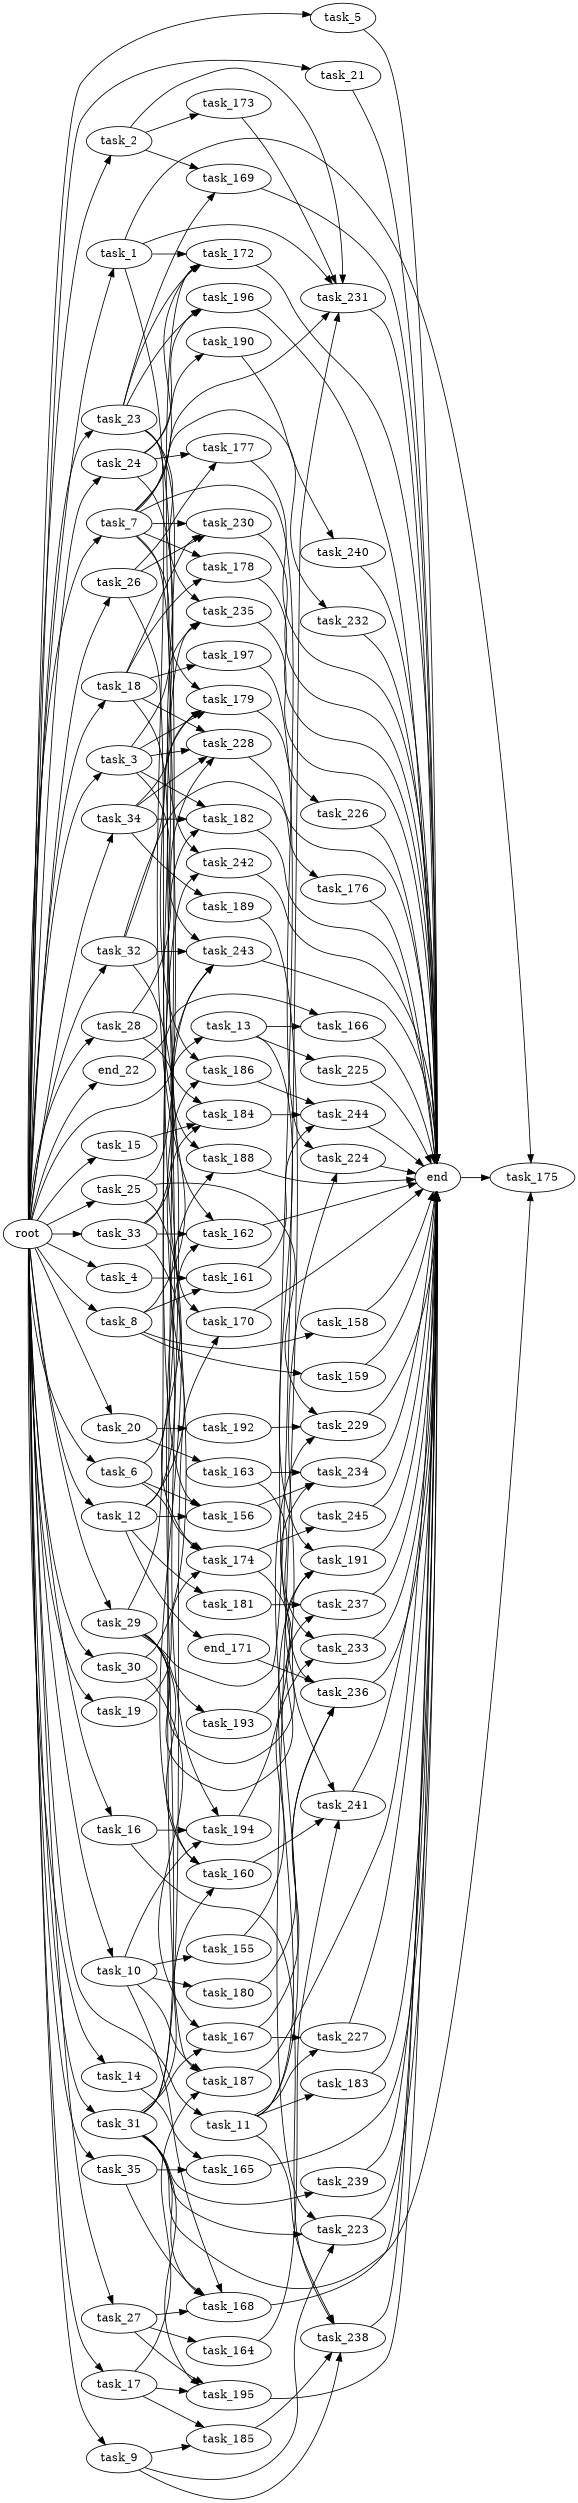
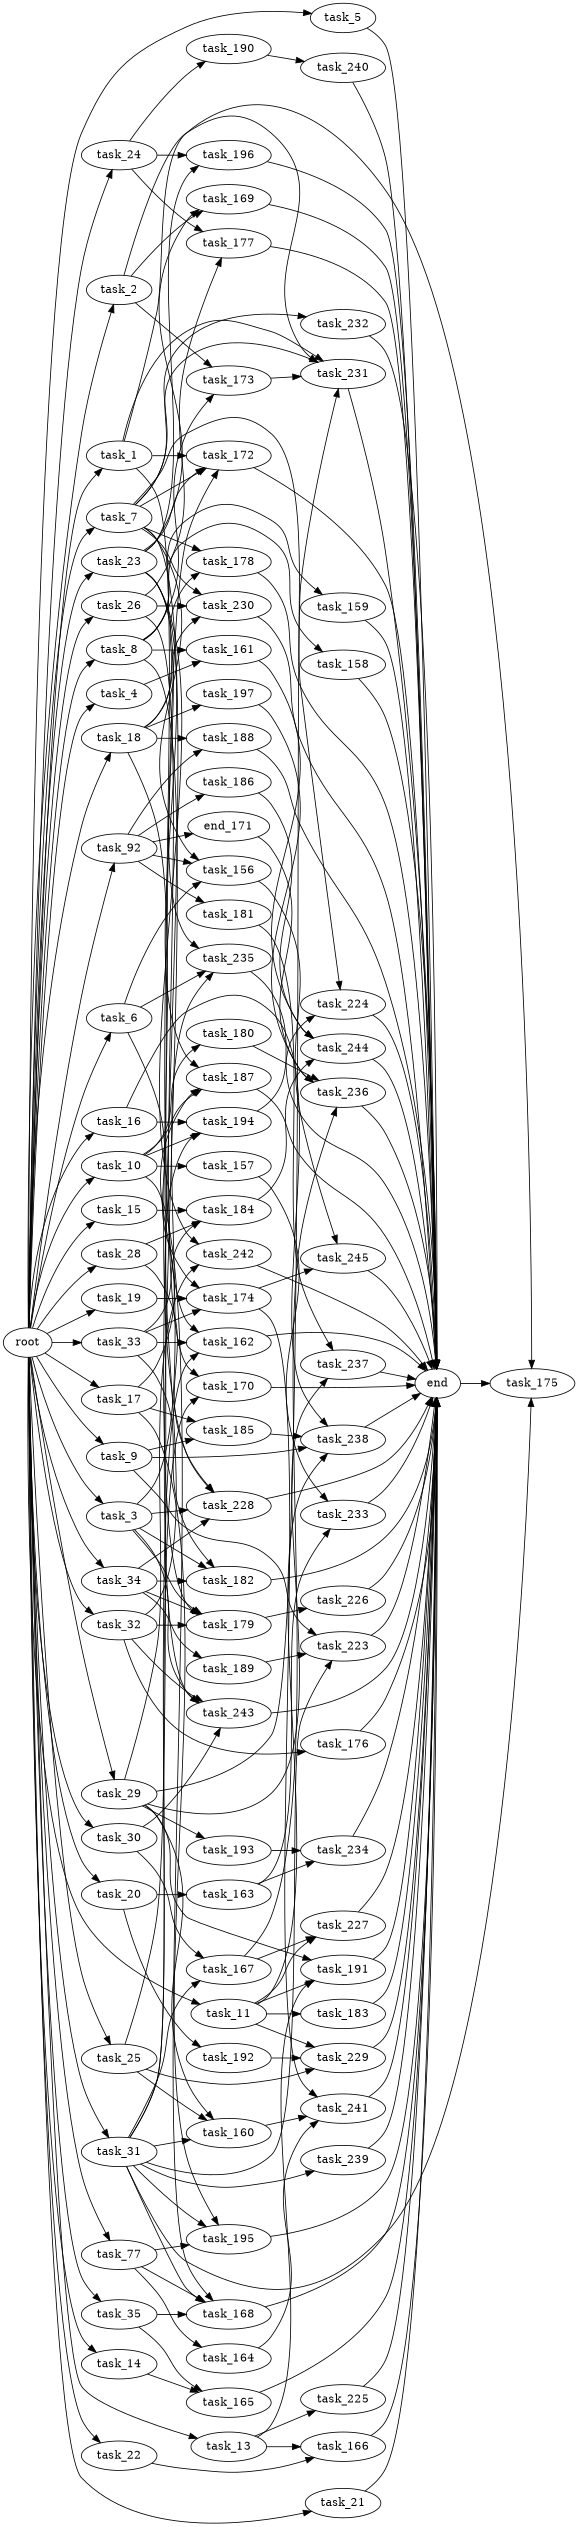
none -> (176, 522)
(166, 765) -> none
(119, 1071) -> (119, 2456)
(282, 1496) -> (306, 1137)
(119, 1517) -> (119, 849)
(229, 1949) -> (229, 1166)
(119, 2319) -> (119, 2255)
